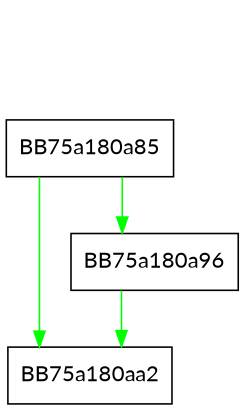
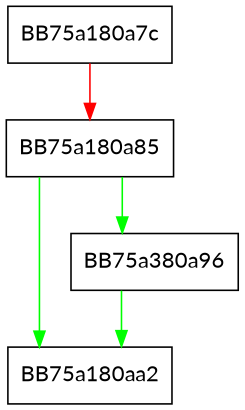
none -> (90, 35)
(155, 262) -> (155, 262)
